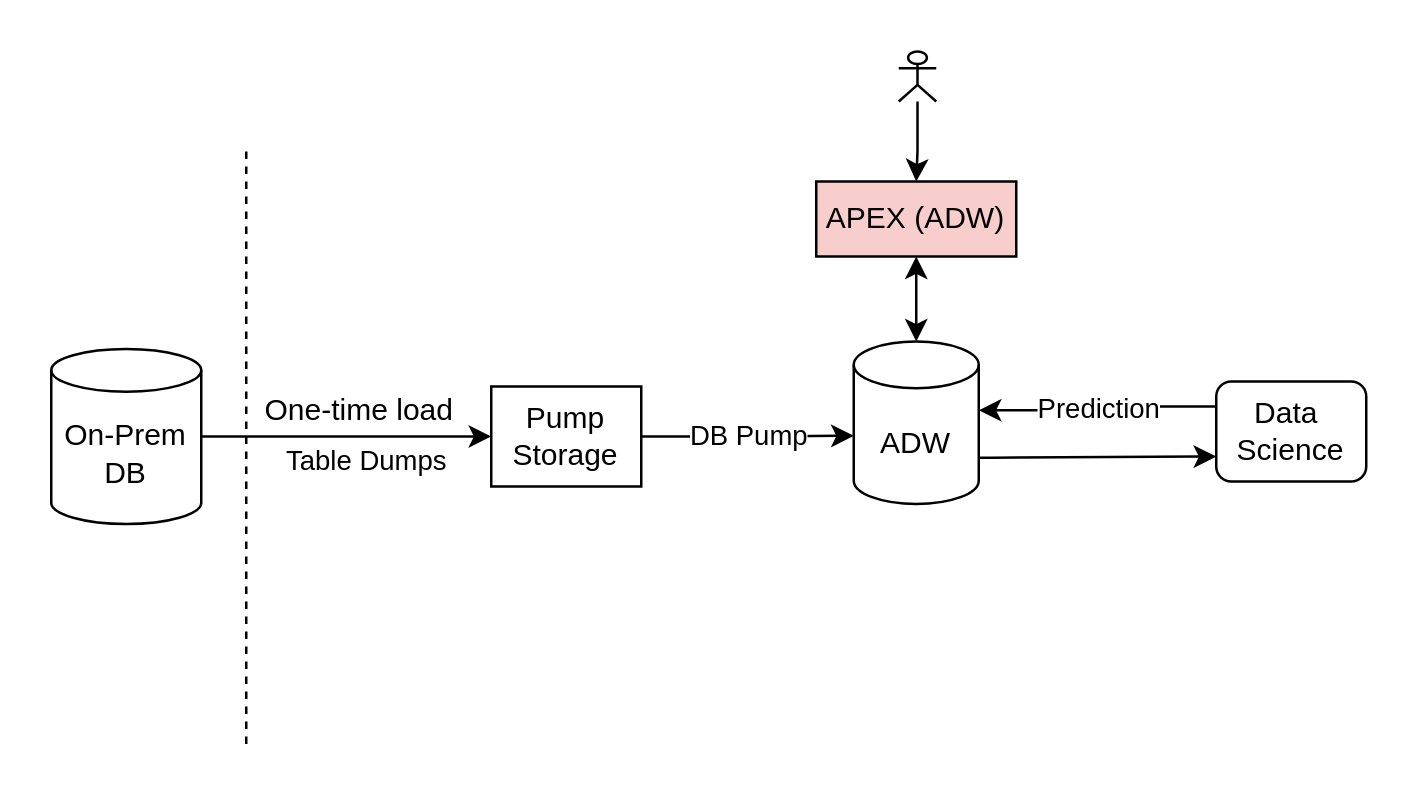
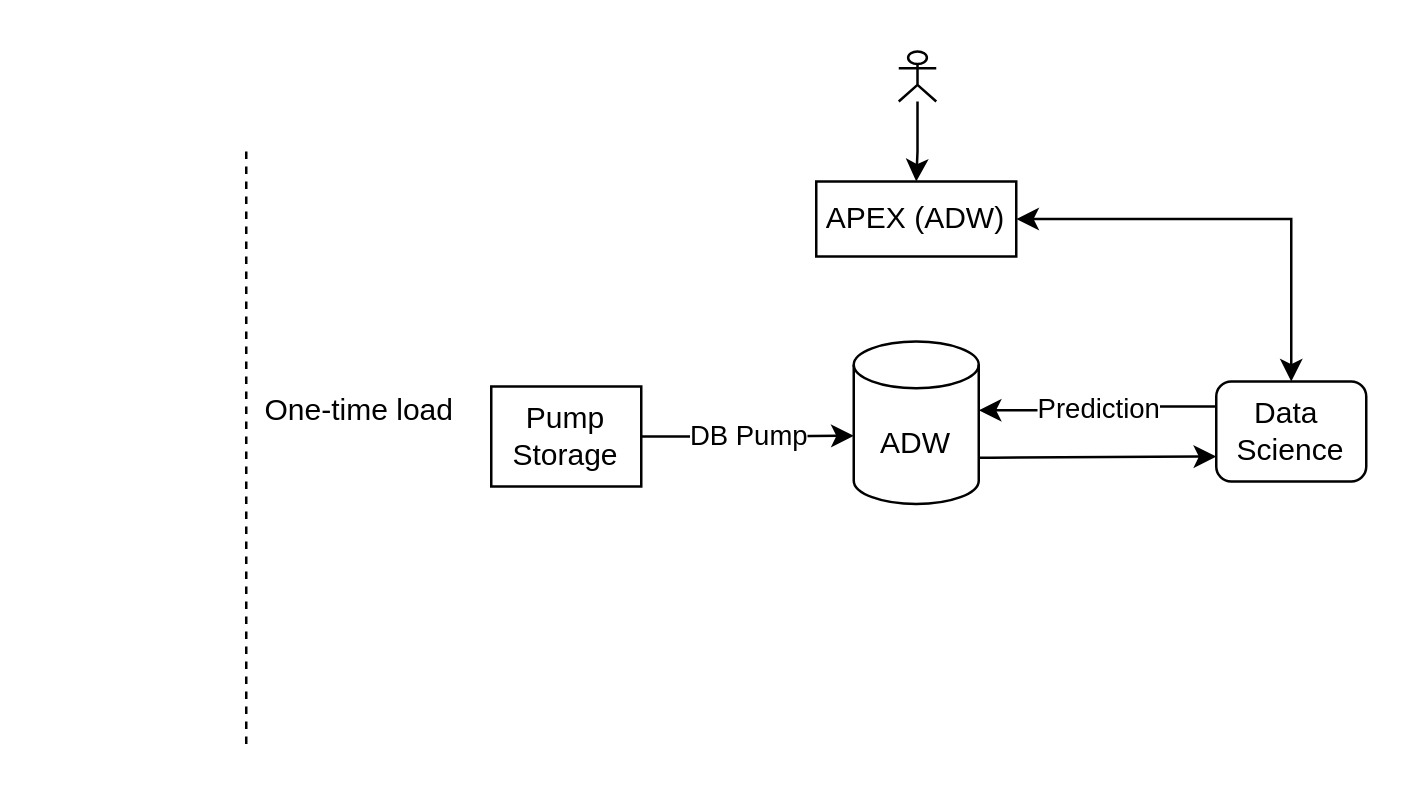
(916, 219) -> (916, 219)
(916, 299) -> (1234, 219)
(126, 436) -> none
(362, 436) -> none
